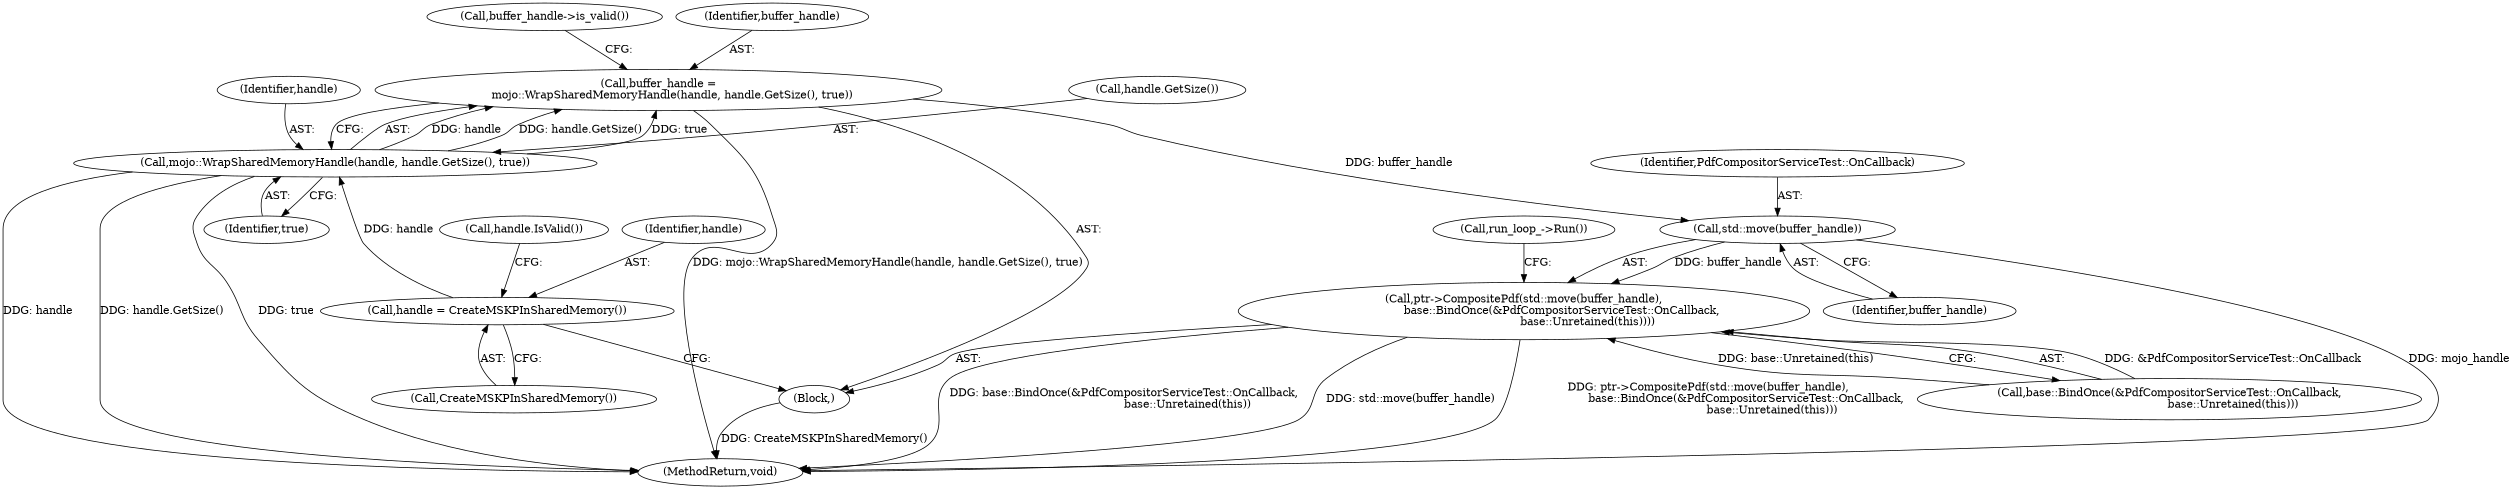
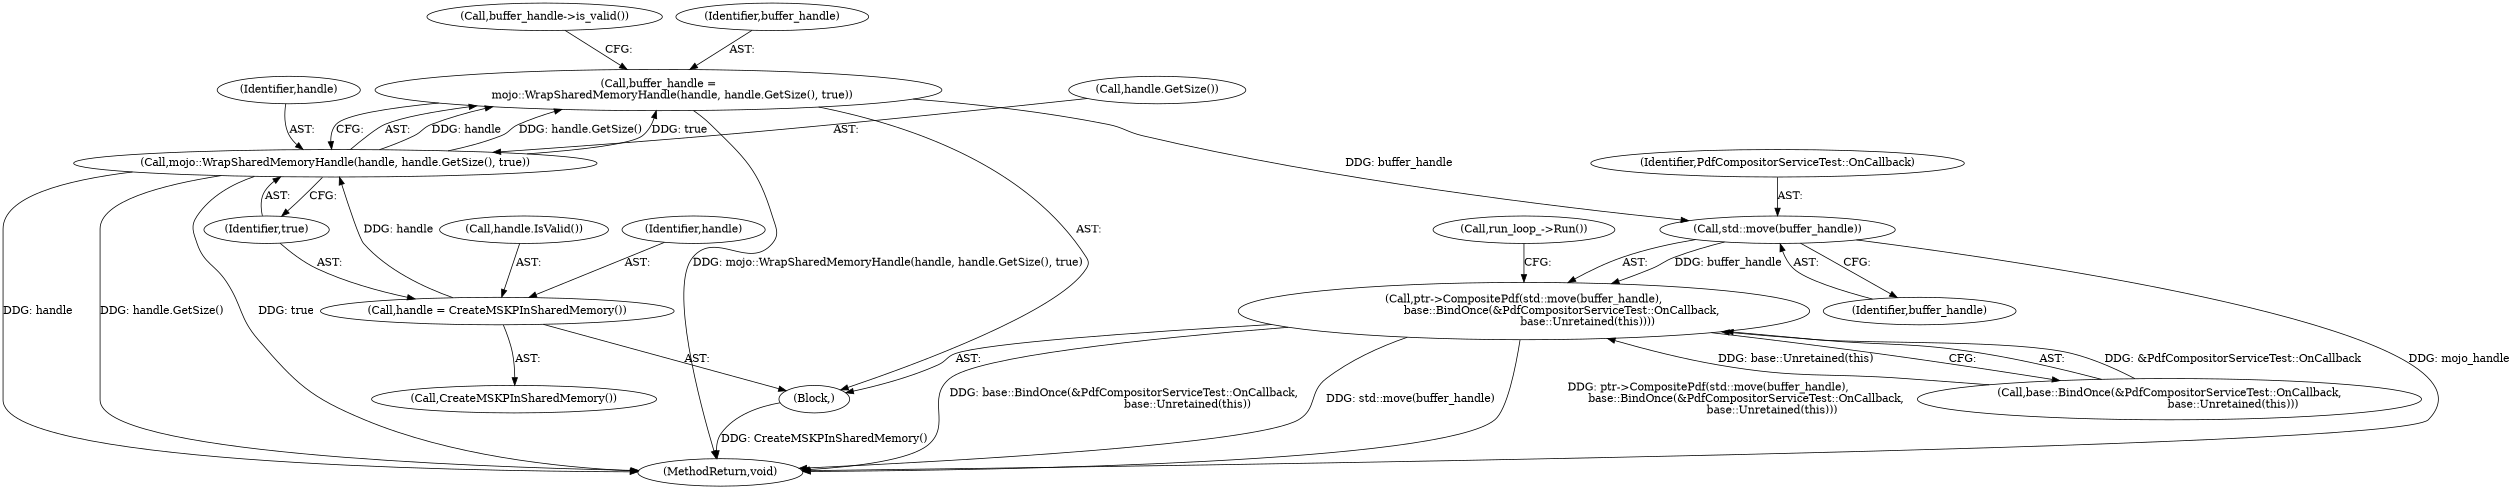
(531, 263) -> (531, 263)
(530, 359) -> (530, 359)
(699, 359) -> (699, 359)
(479, 361) -> (340, 278)
